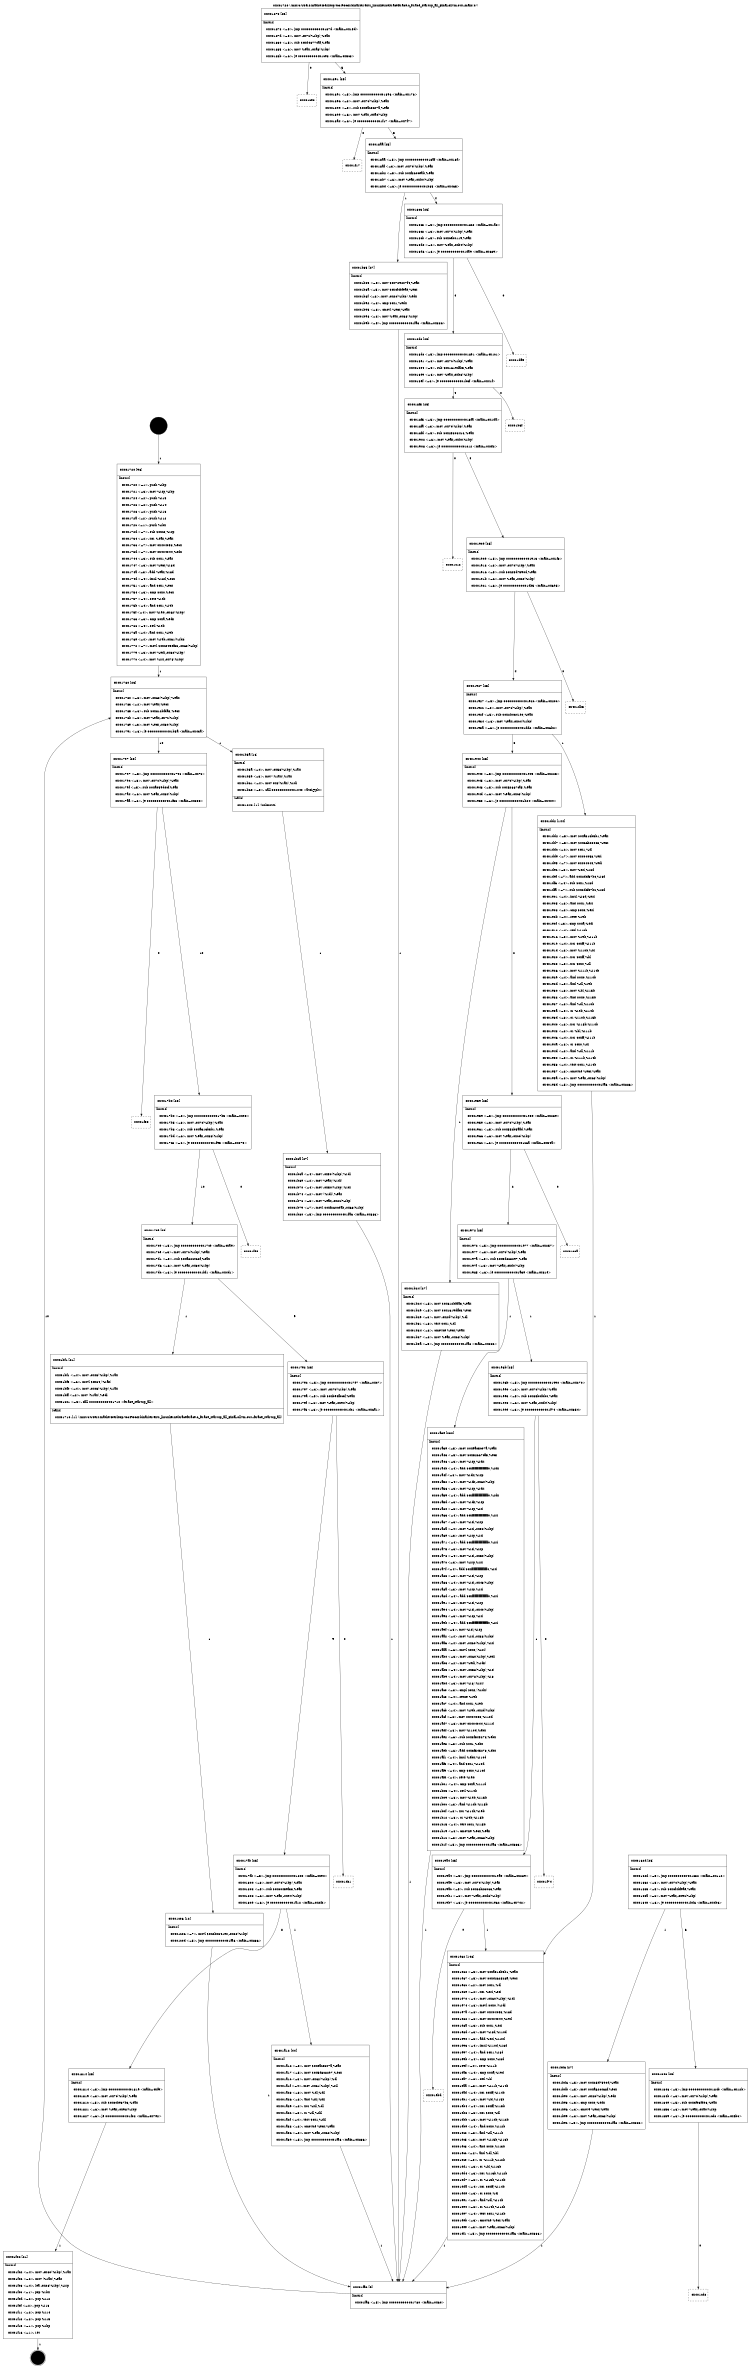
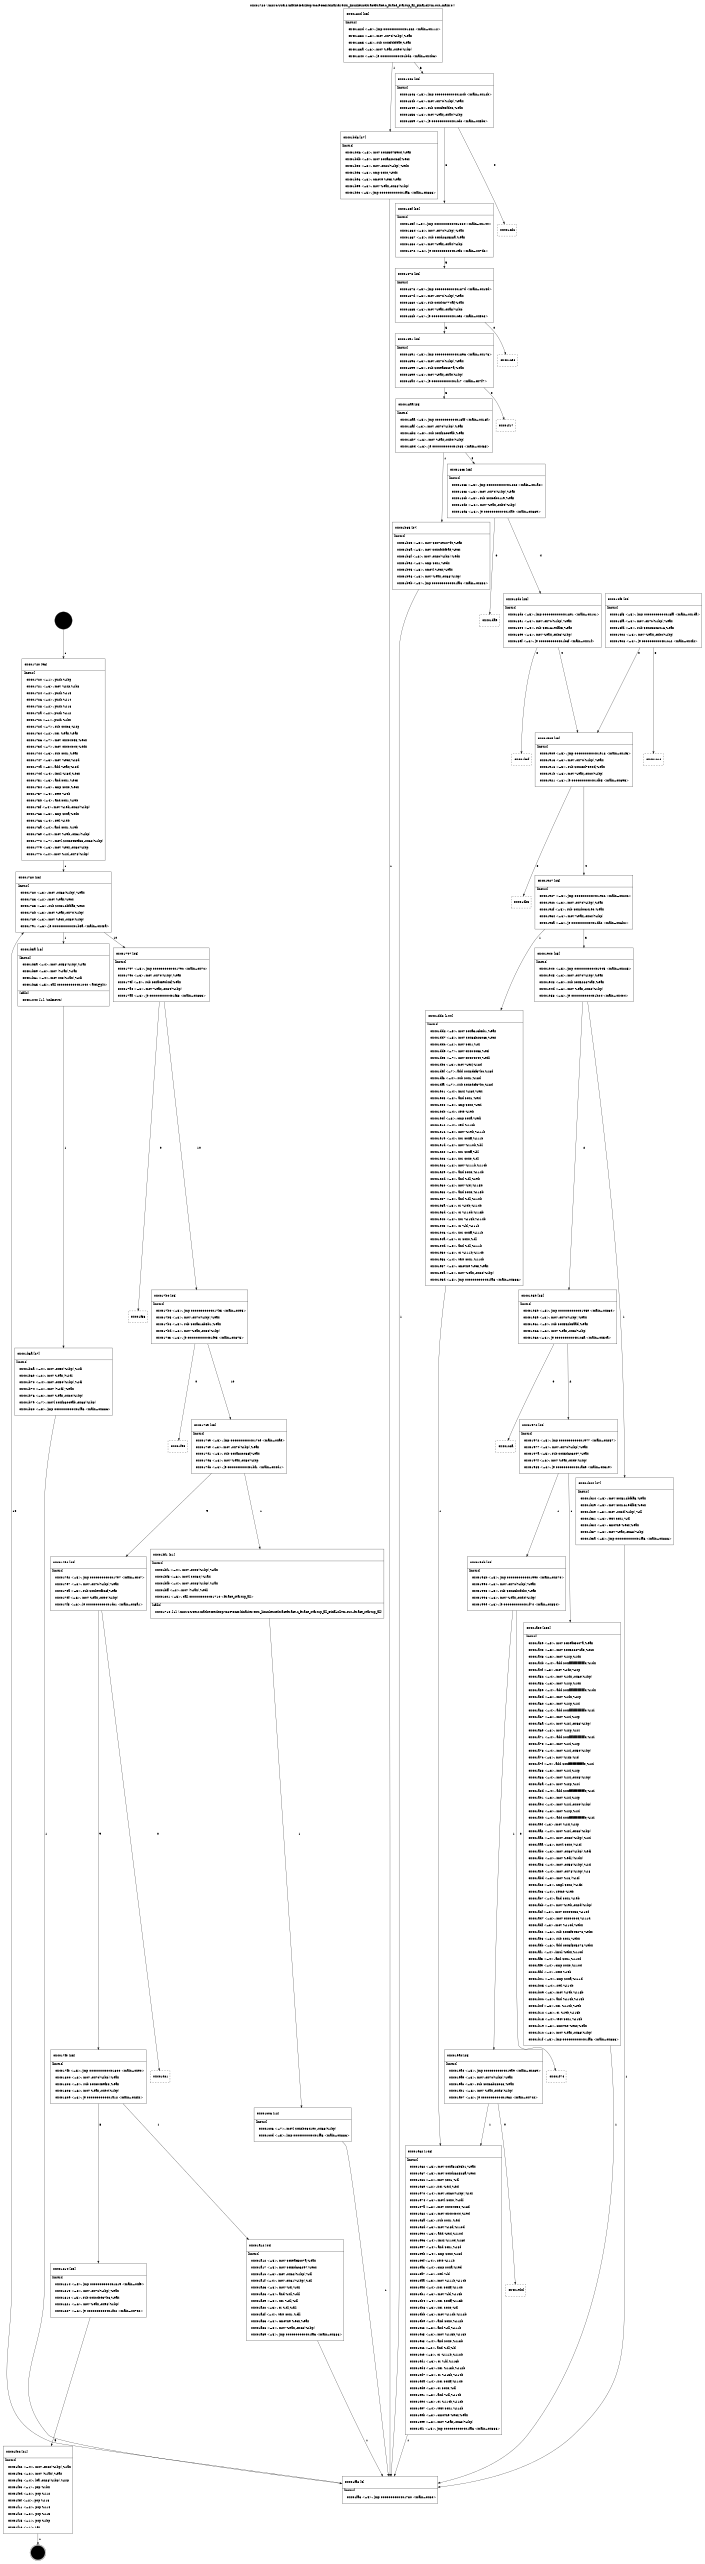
none -> (444, 230)
(453, 392) -> (568, 689)
(60, 2246) -> (55, 2440)
